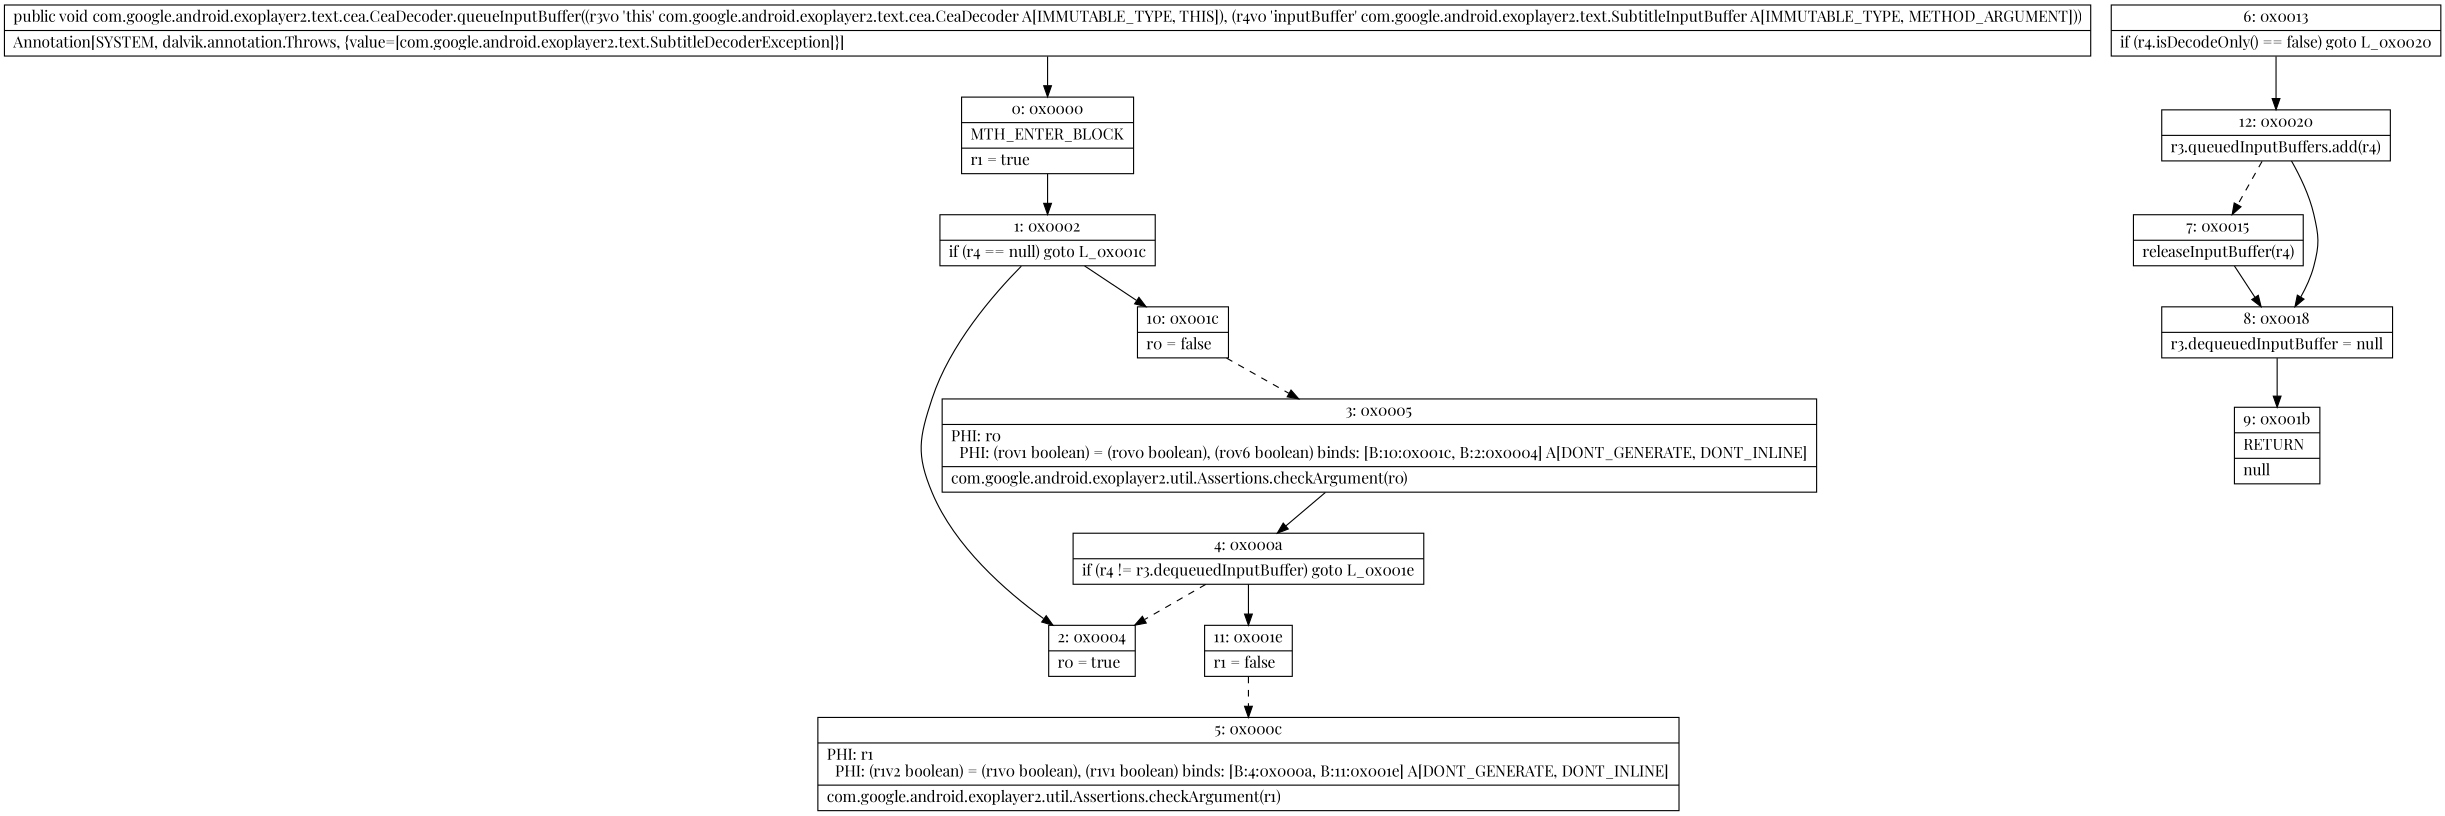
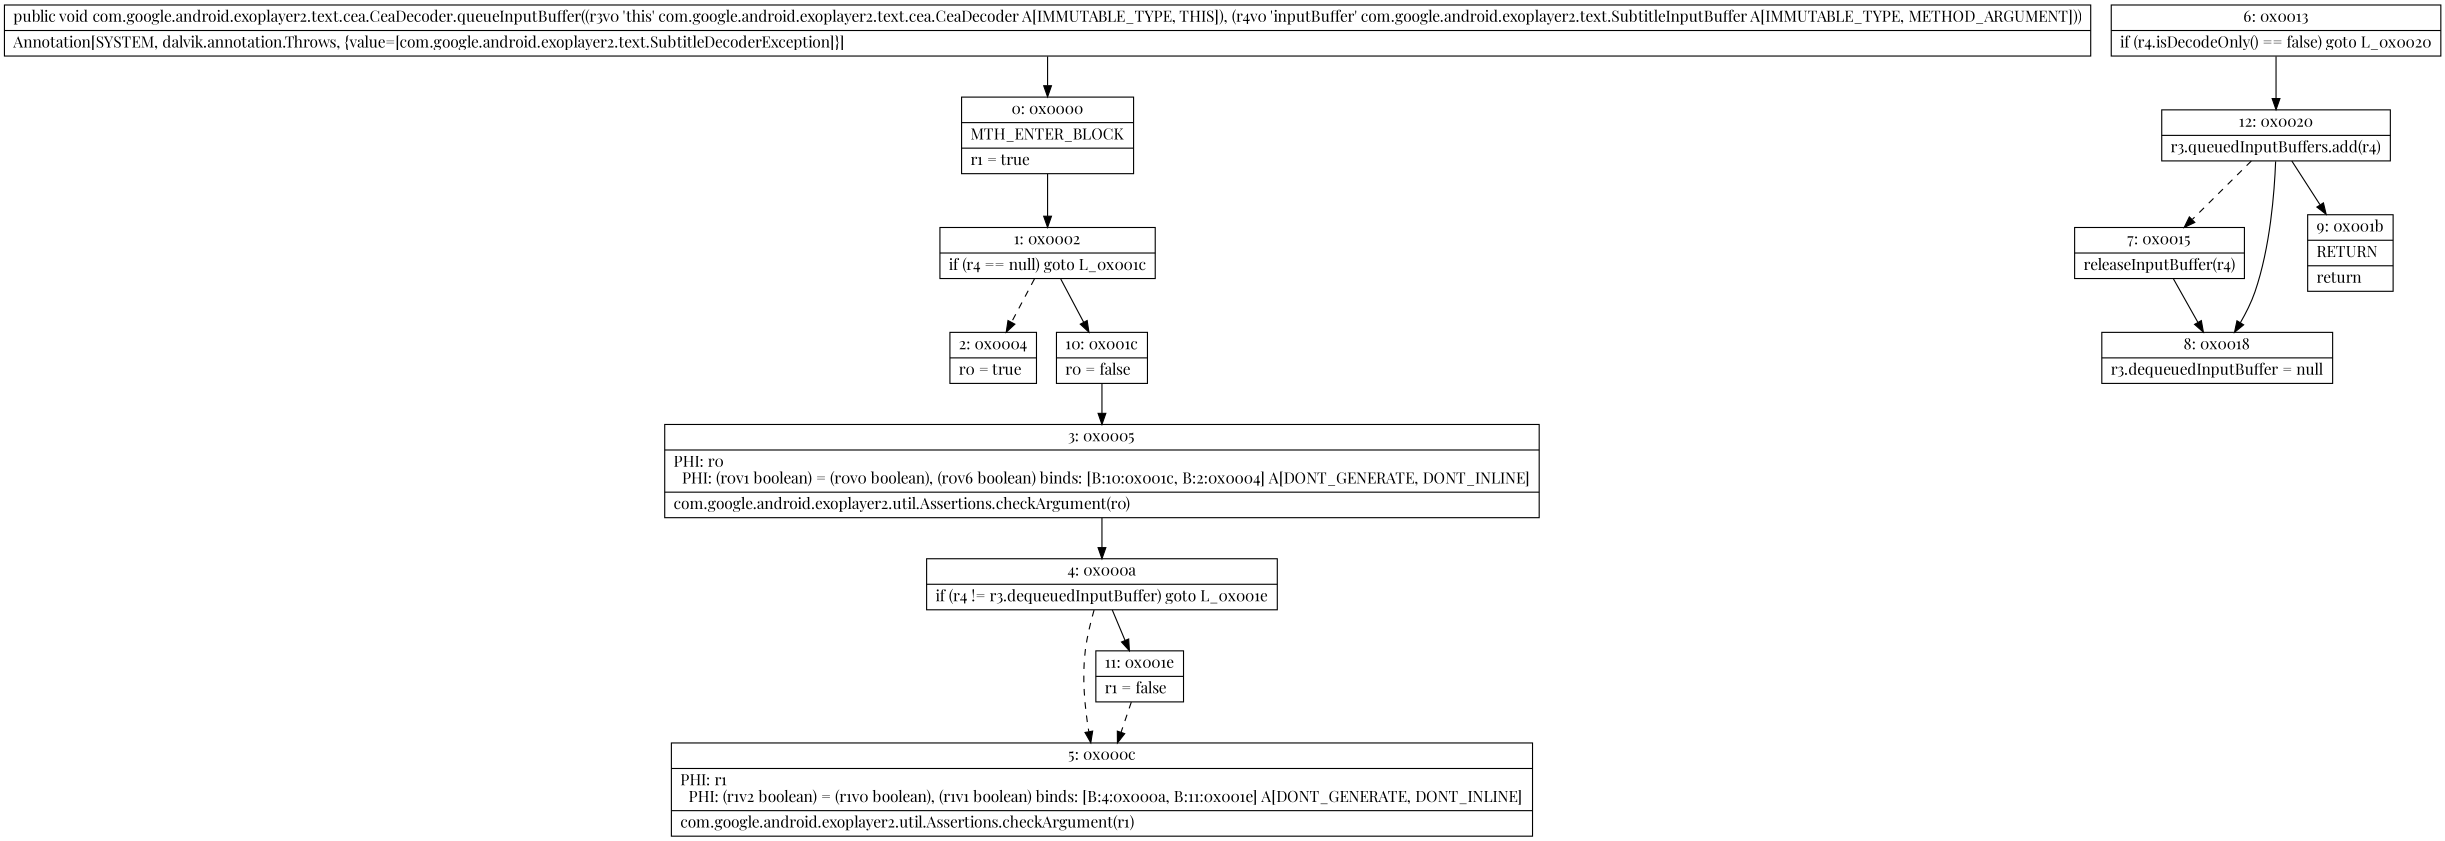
(1258, 376) -> (1102, 398)
(2277, 377) -> (2306, 183)
(921, 450) -> (1023, 301)
(2257, 471) -> (2339, 278)
(1175, 602) -> (1084, 670)
